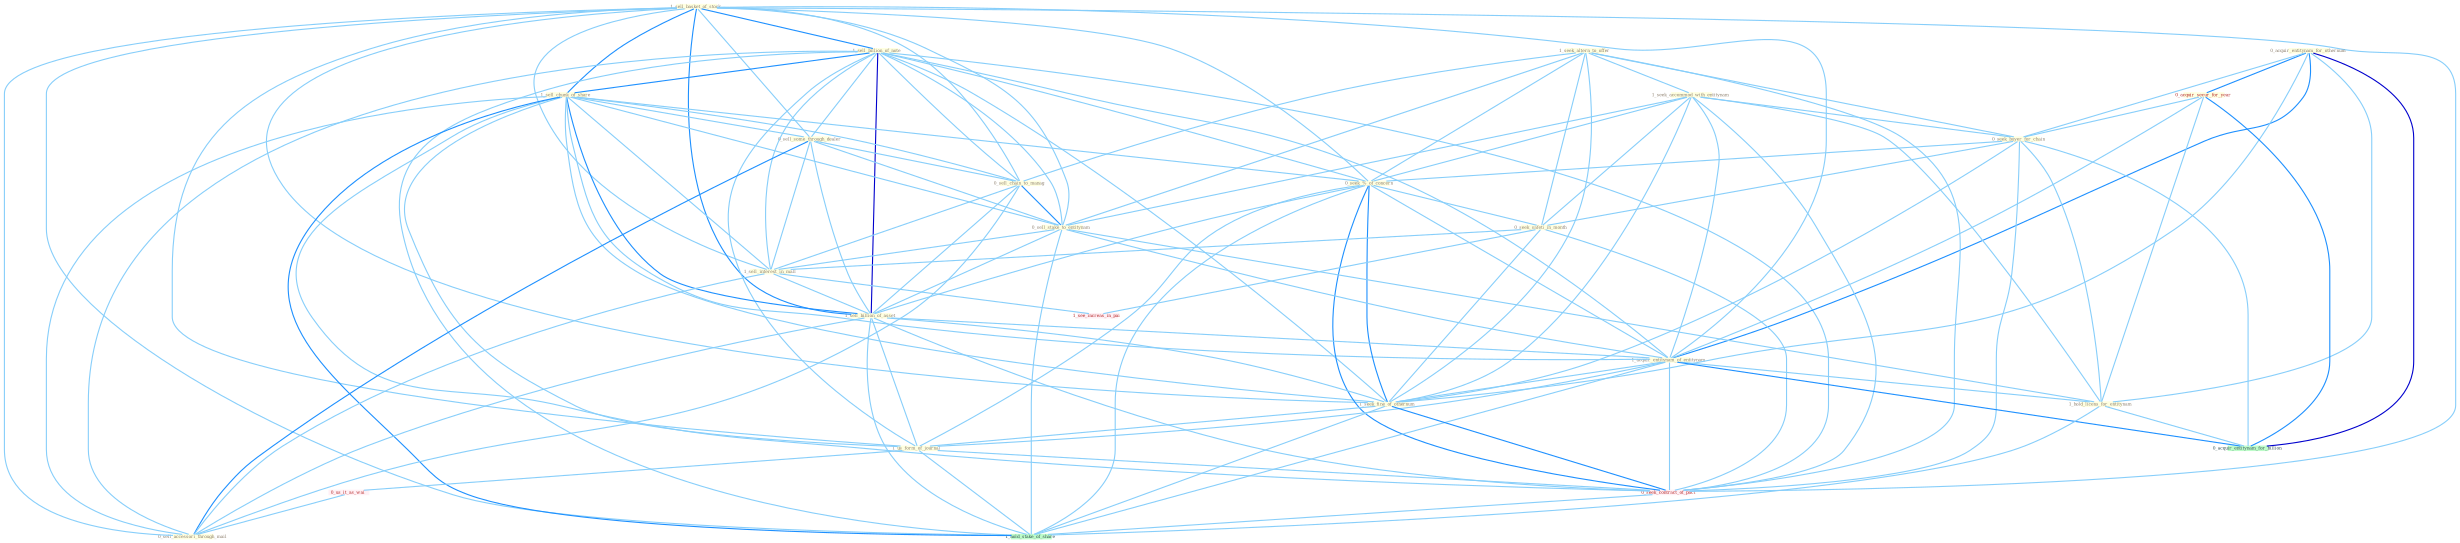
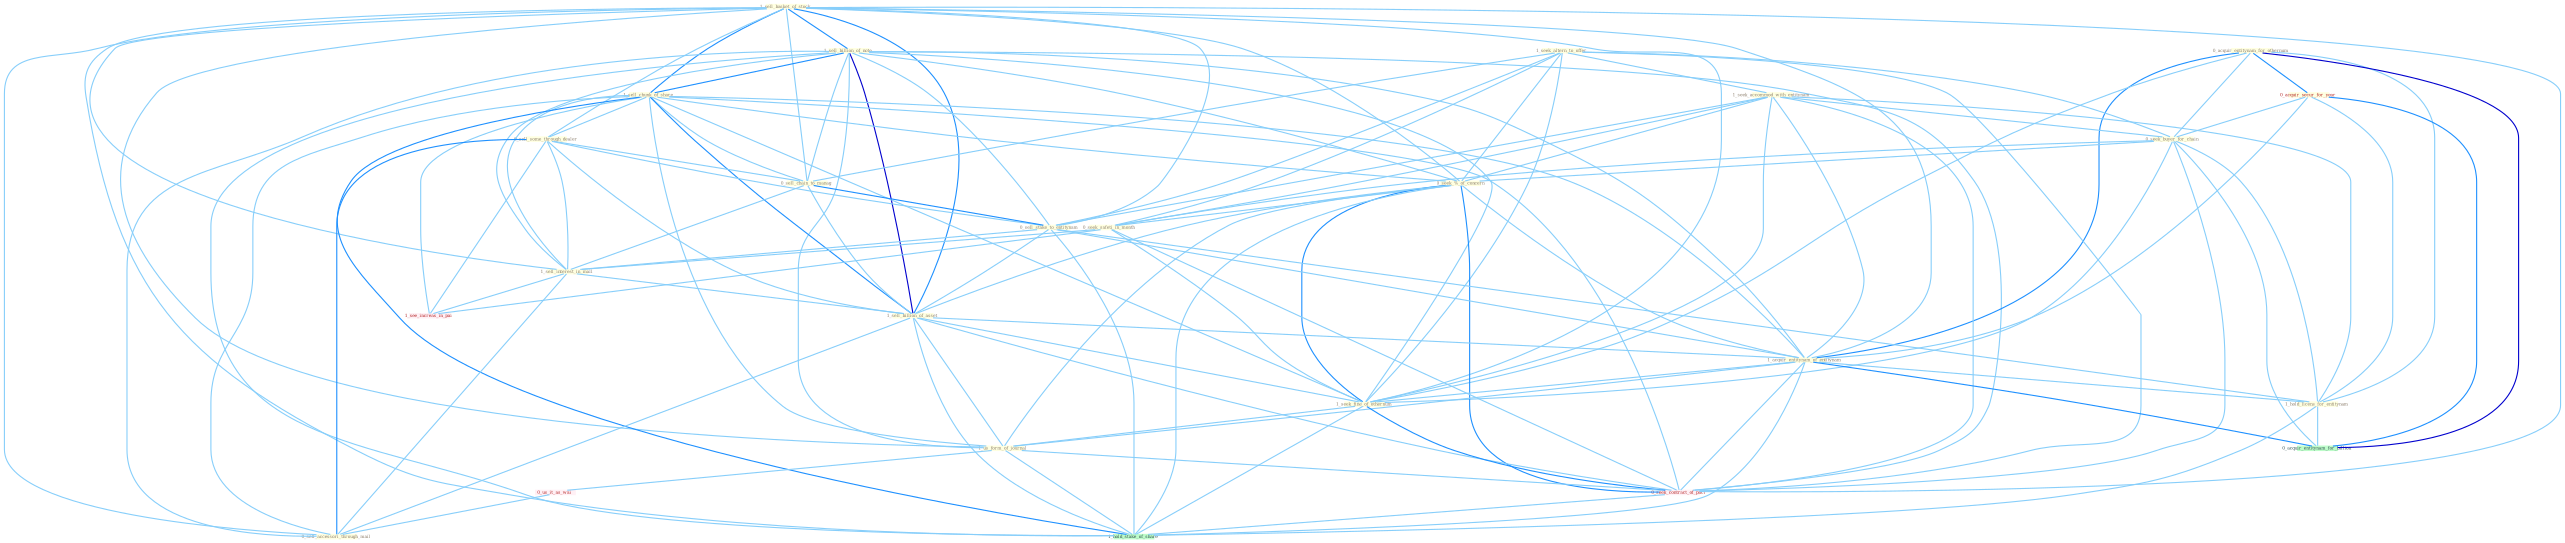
(844, 95) -> (488, 227)
(826, 164) -> (444, 154)
(664, 416) -> none
